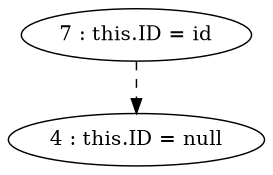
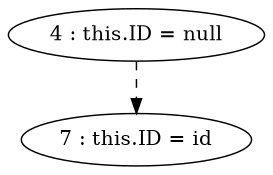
(136, 80) -> (136, 80)
